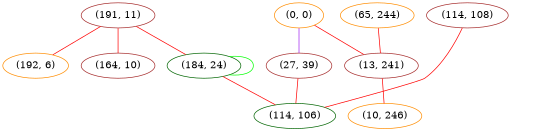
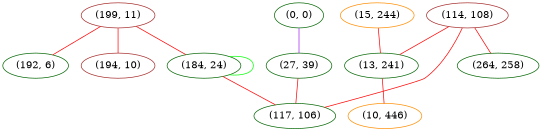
(118, 15) -> (118, 15)
(299, 15) -> (299, 15)
(377, 15) -> (377, 15)
(339, 40) -> (424, 41)
(36, 66) -> (36, 66)
(118, 66) -> (118, 66)
(299, 66) -> (299, 66)
(381, 66) -> (381, 66)
none -> (498, 66)
(295, 116) -> (295, 116)
(385, 116) -> (385, 116)
